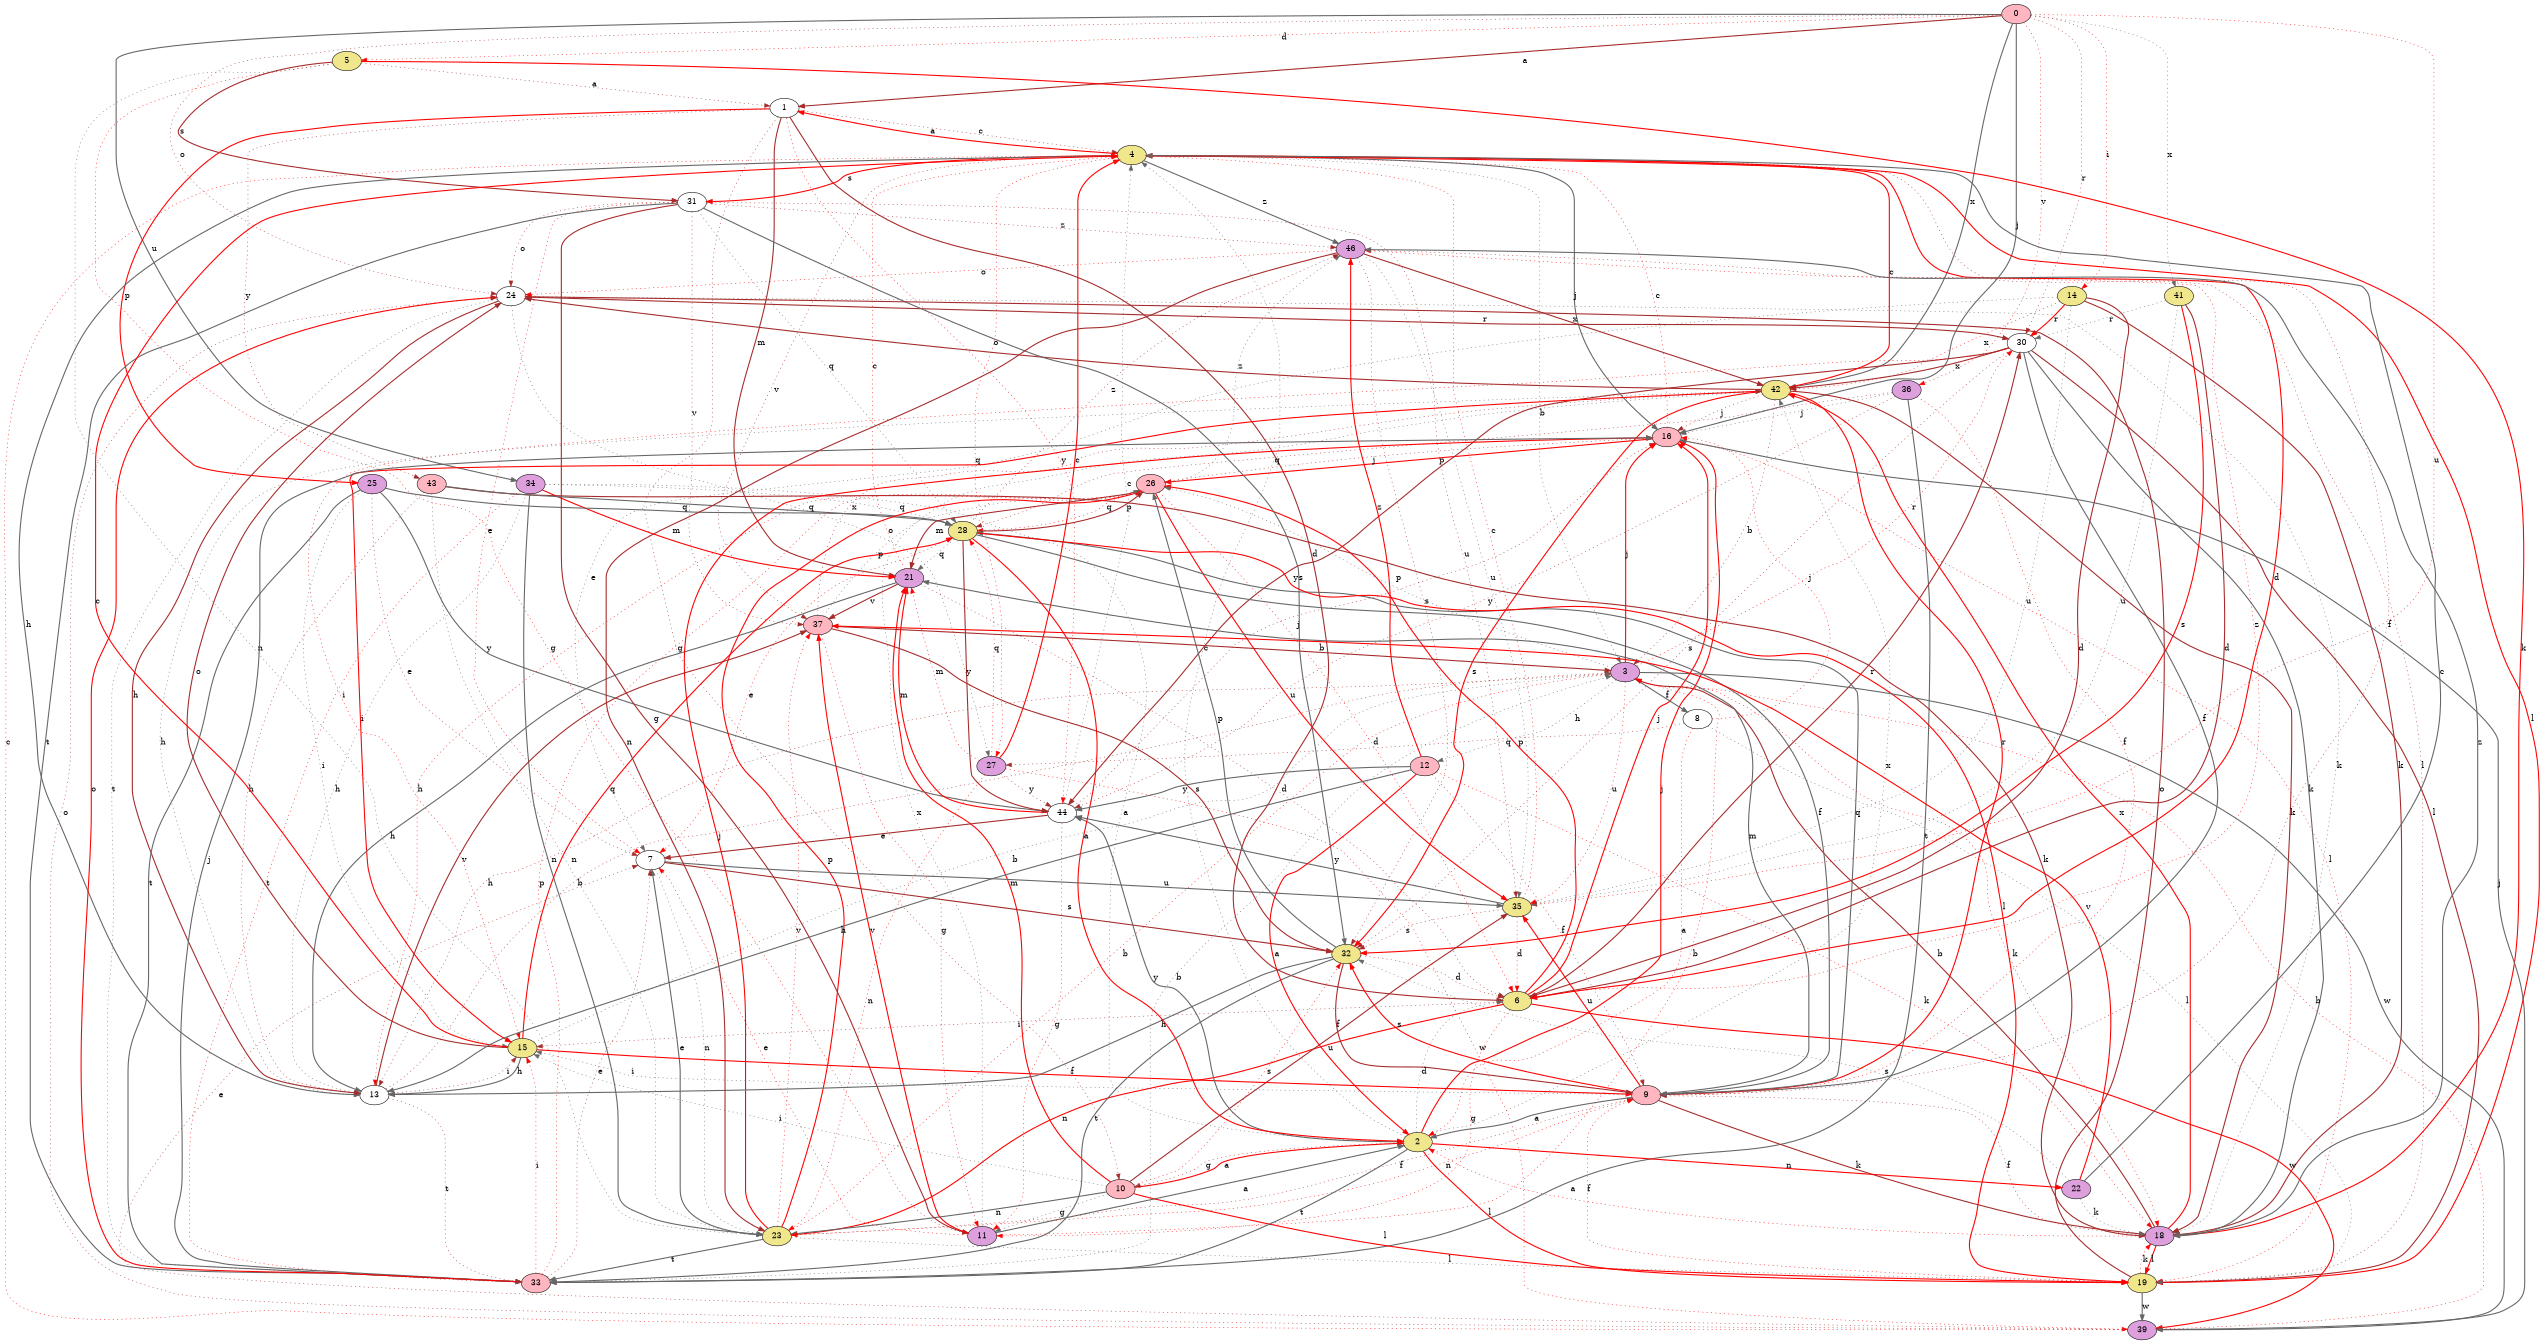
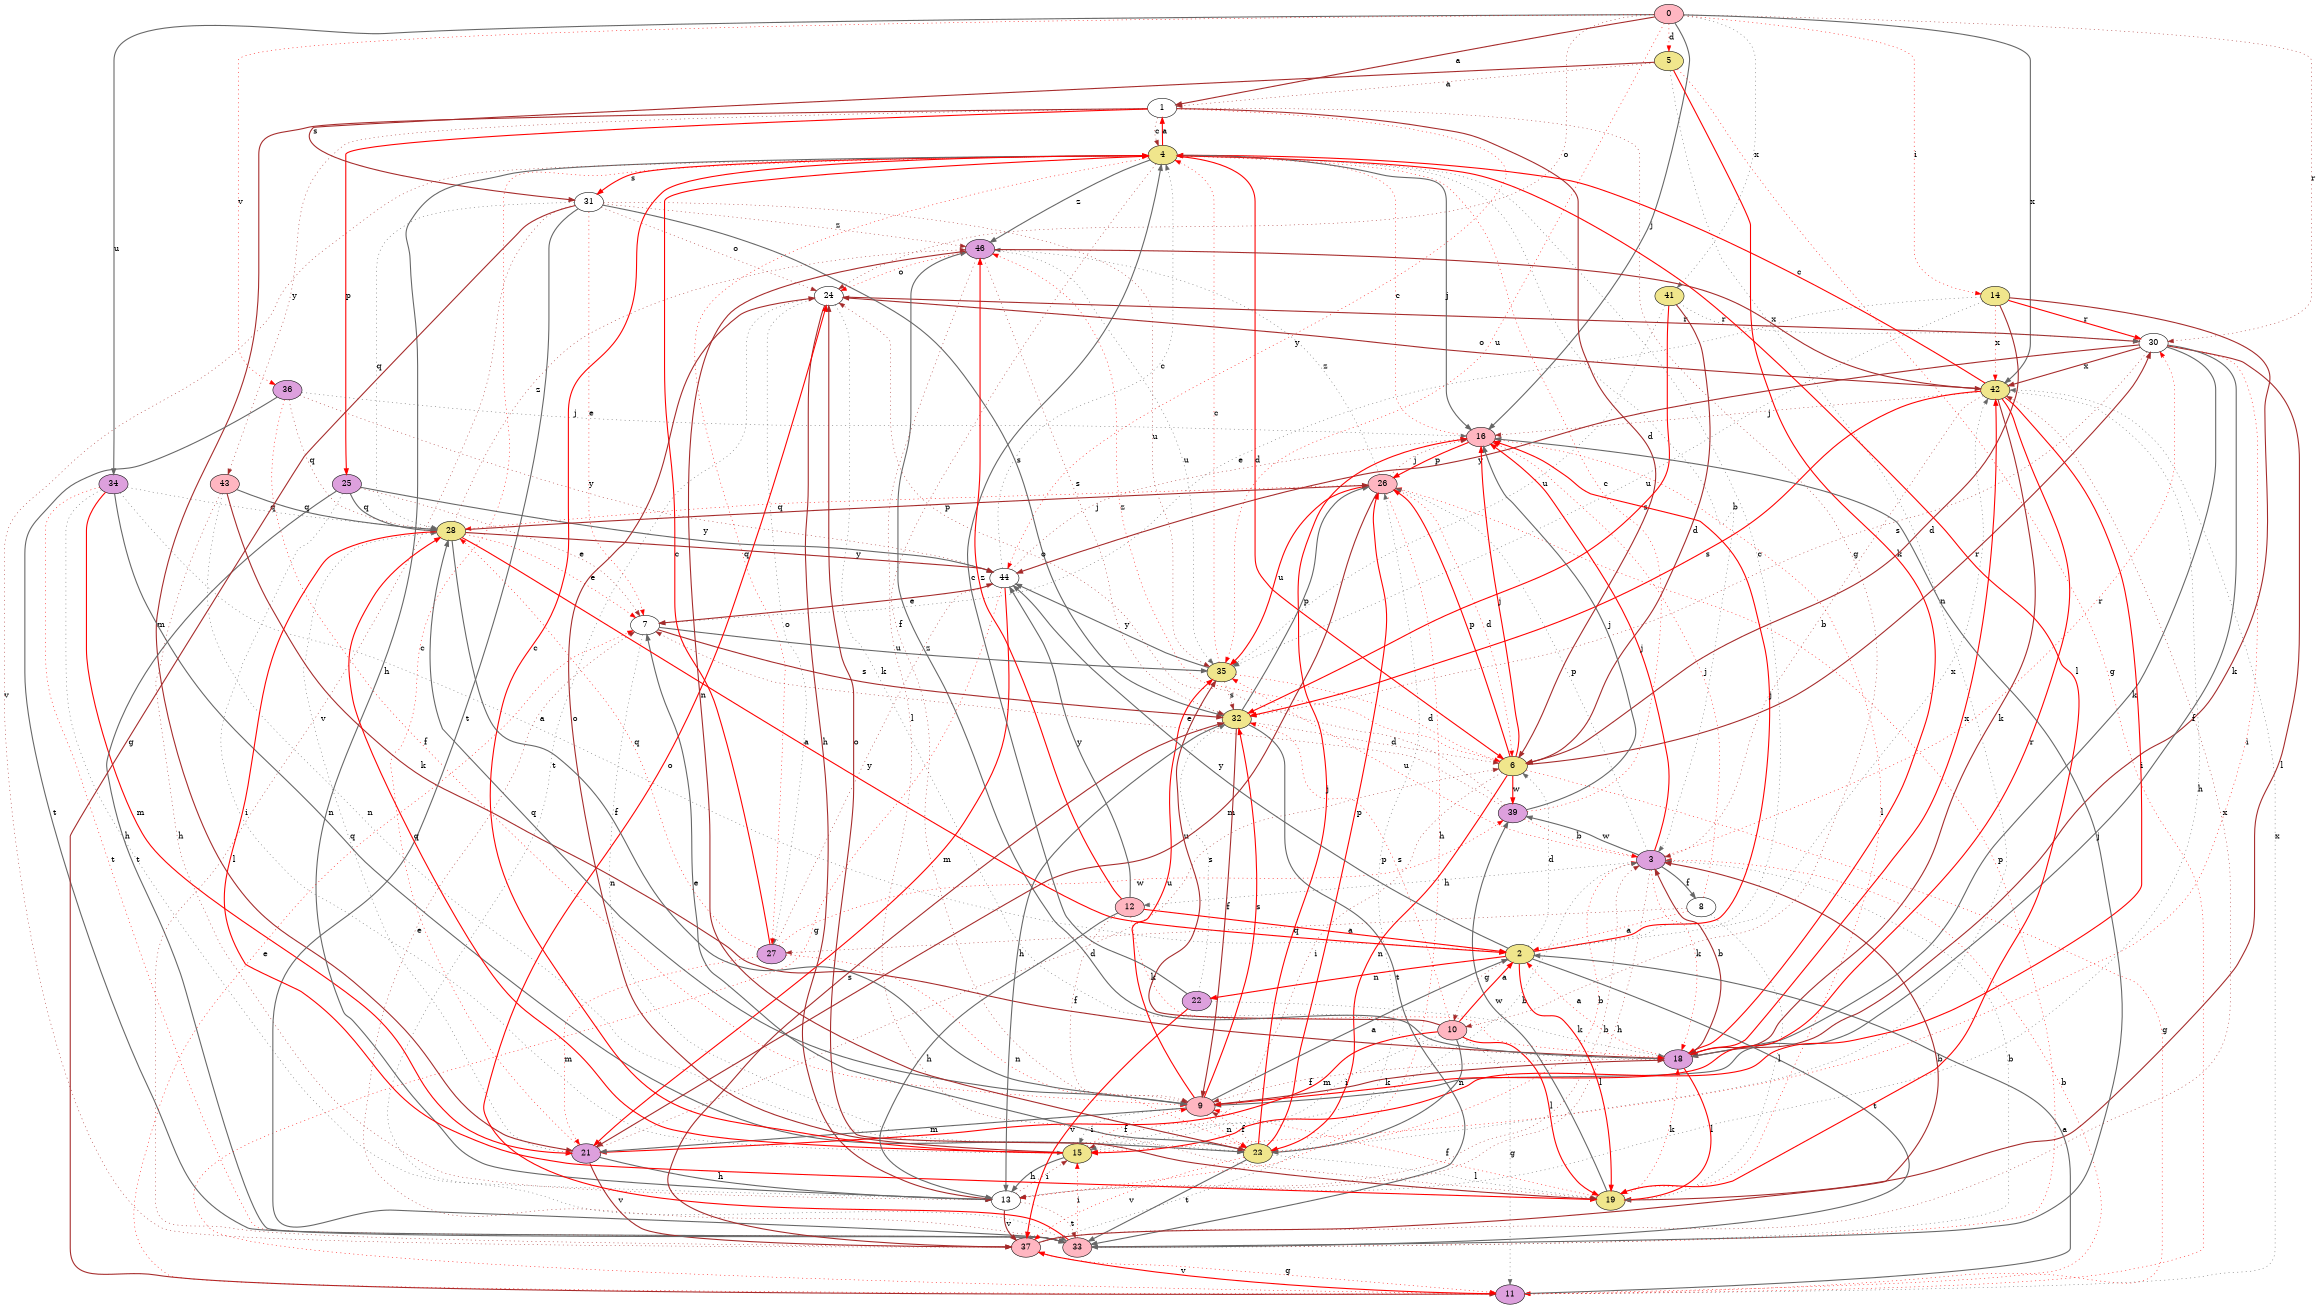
(938, 553) -> (358, 863)
(1081, 1076) -> (1139, 1121)
